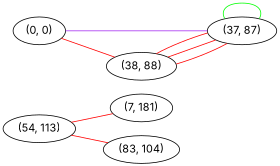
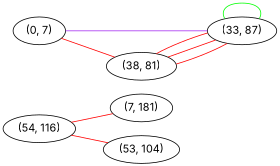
(39, 31) -> (39, 31)
(242, 31) -> (242, 31)
(141, 66) -> (141, 66)
(39, 129) -> (39, 129)
(141, 150) -> (141, 150)
